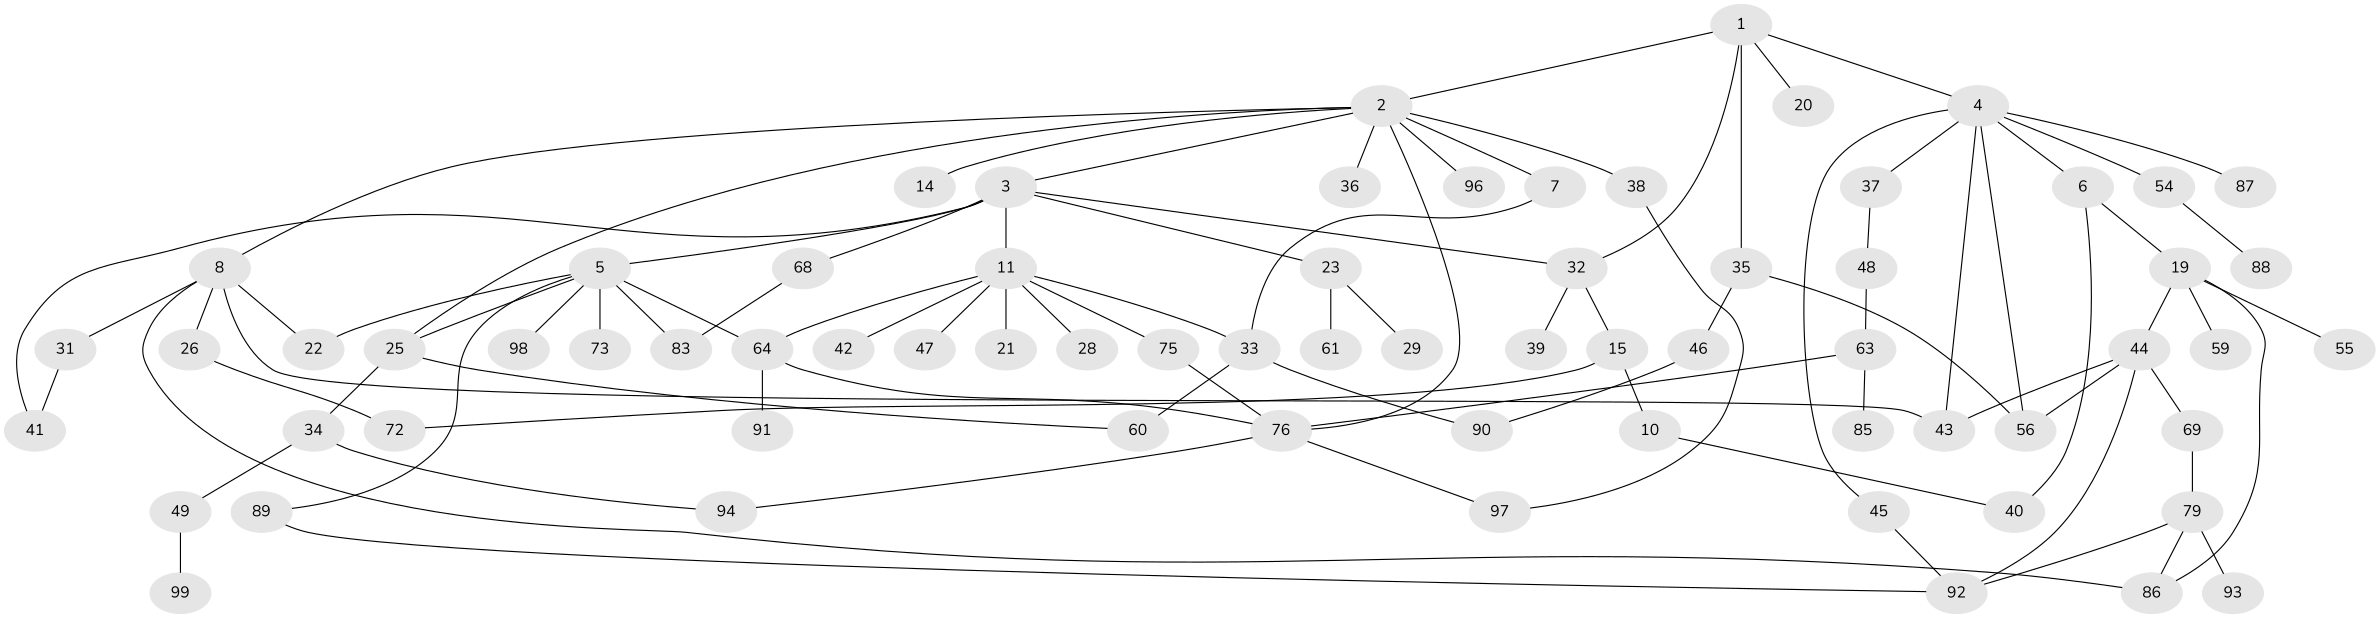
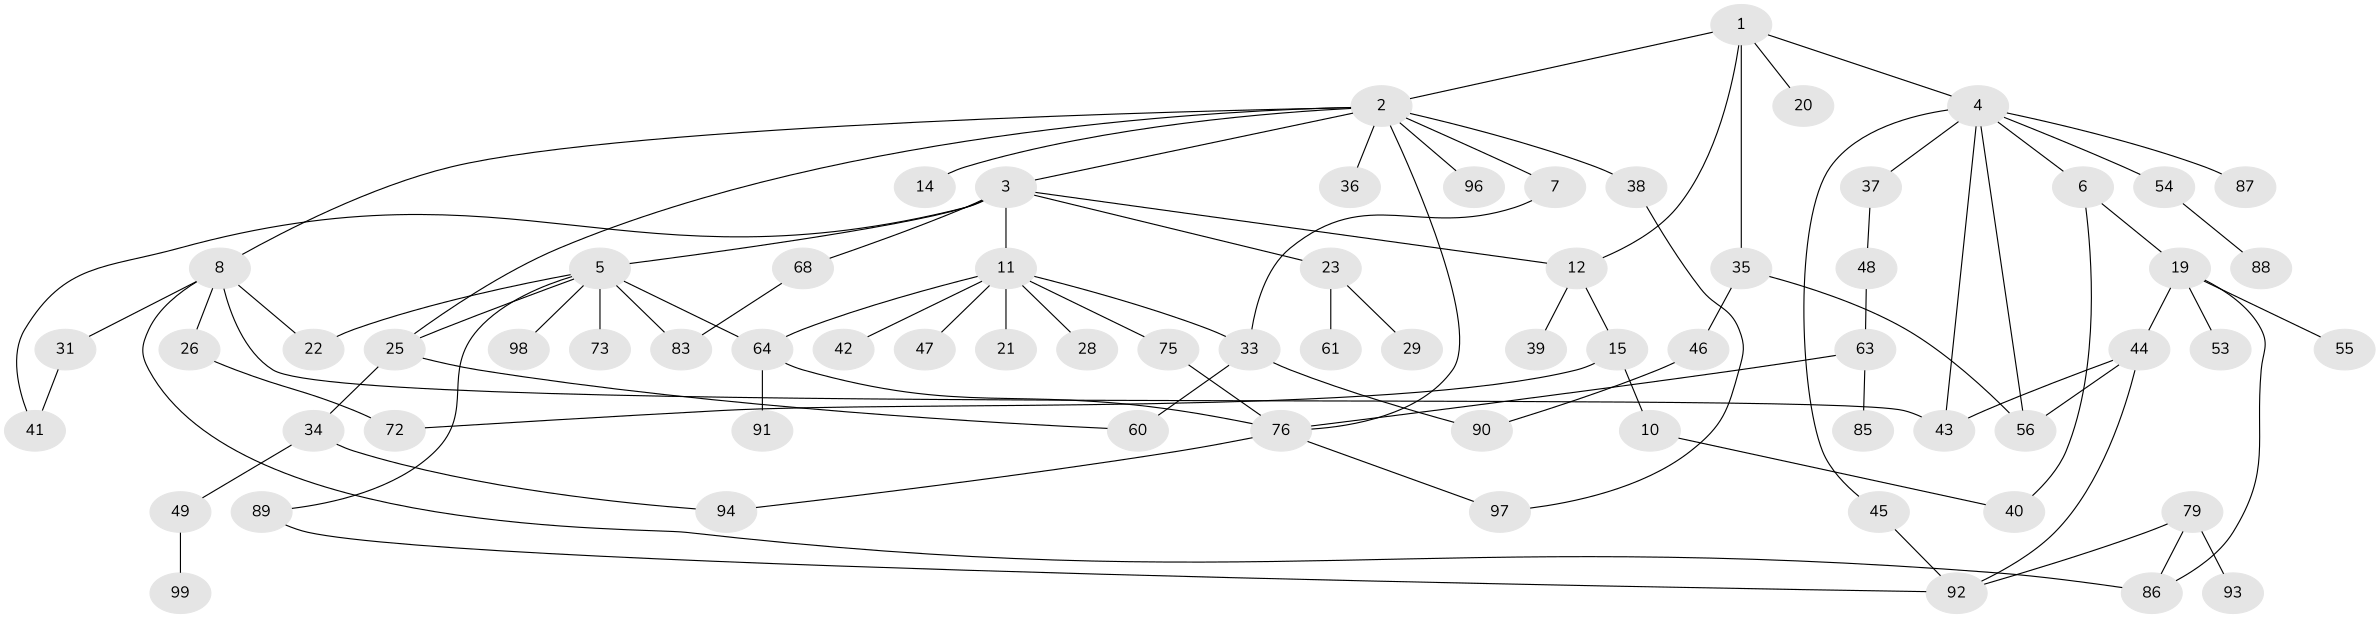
(1577, 268) -> (1577, 268)
(2221, 350) -> (2221, 350)
(2192, 431) -> none
